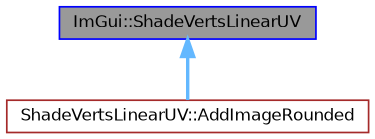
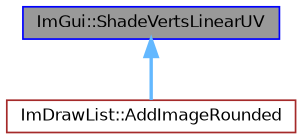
(188, 116) -> (151, 116)
